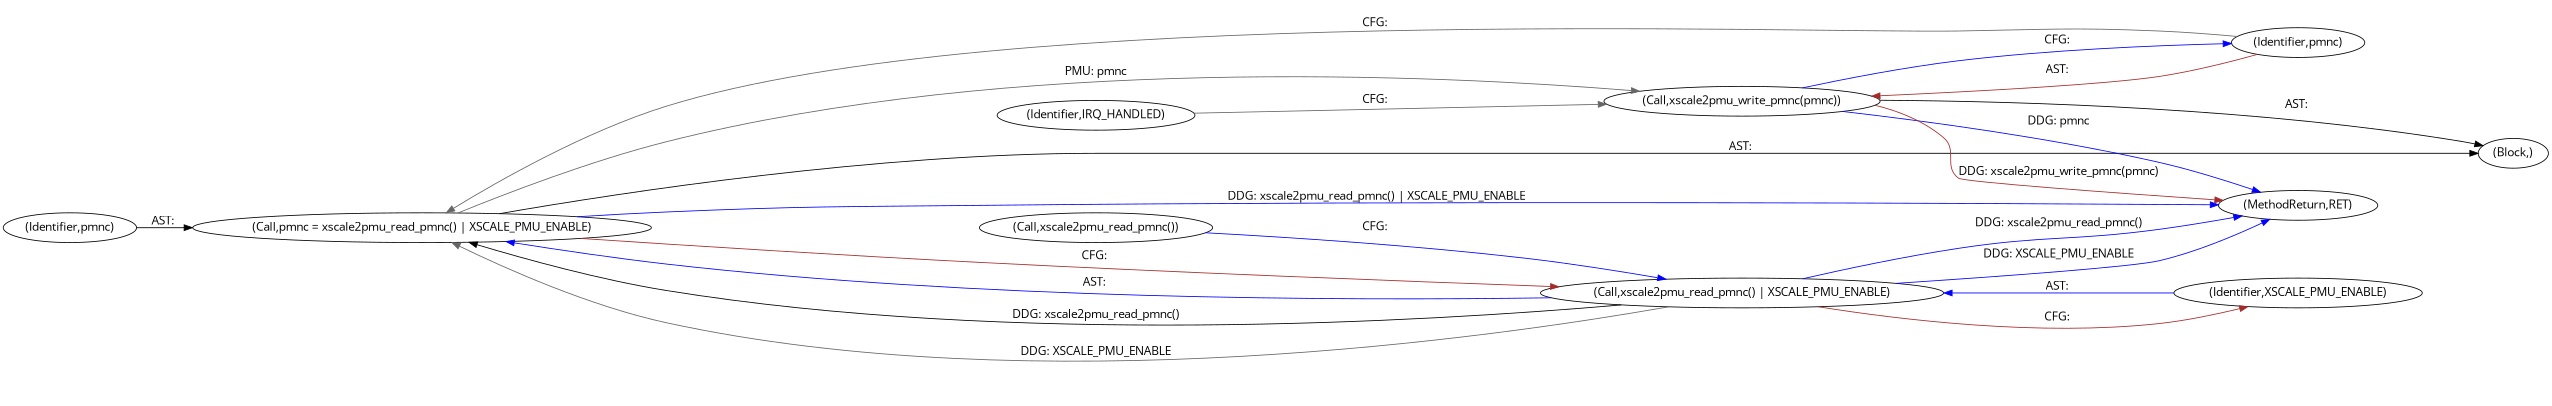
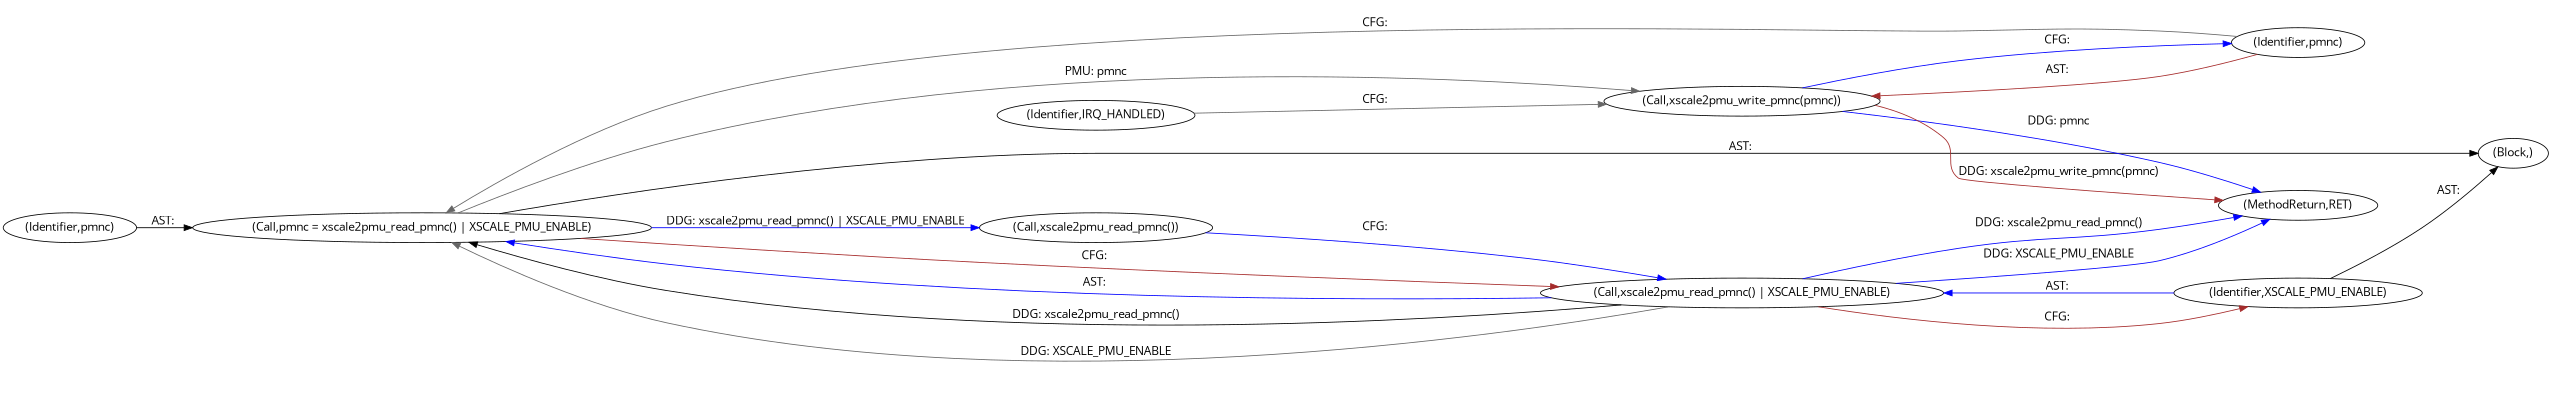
(2178, 111) -> (2415, 232)
(1394, 203) -> (811, 228)
